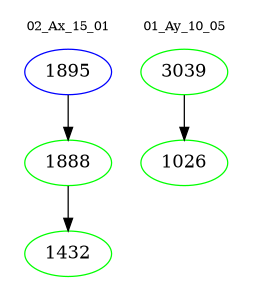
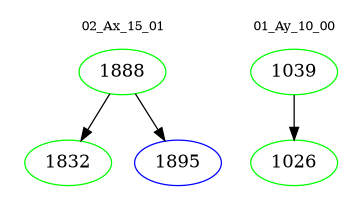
(184, 27) -> (294, 27)
(184, 72) -> (294, 72)
(68, 111) -> (147, 112)
(68, 254) -> (68, 163)
